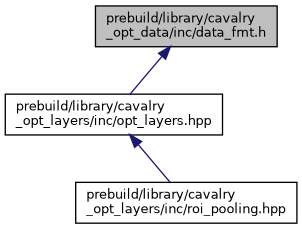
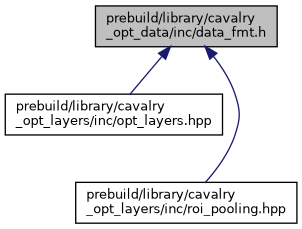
(154, 164) -> (239, 121)
